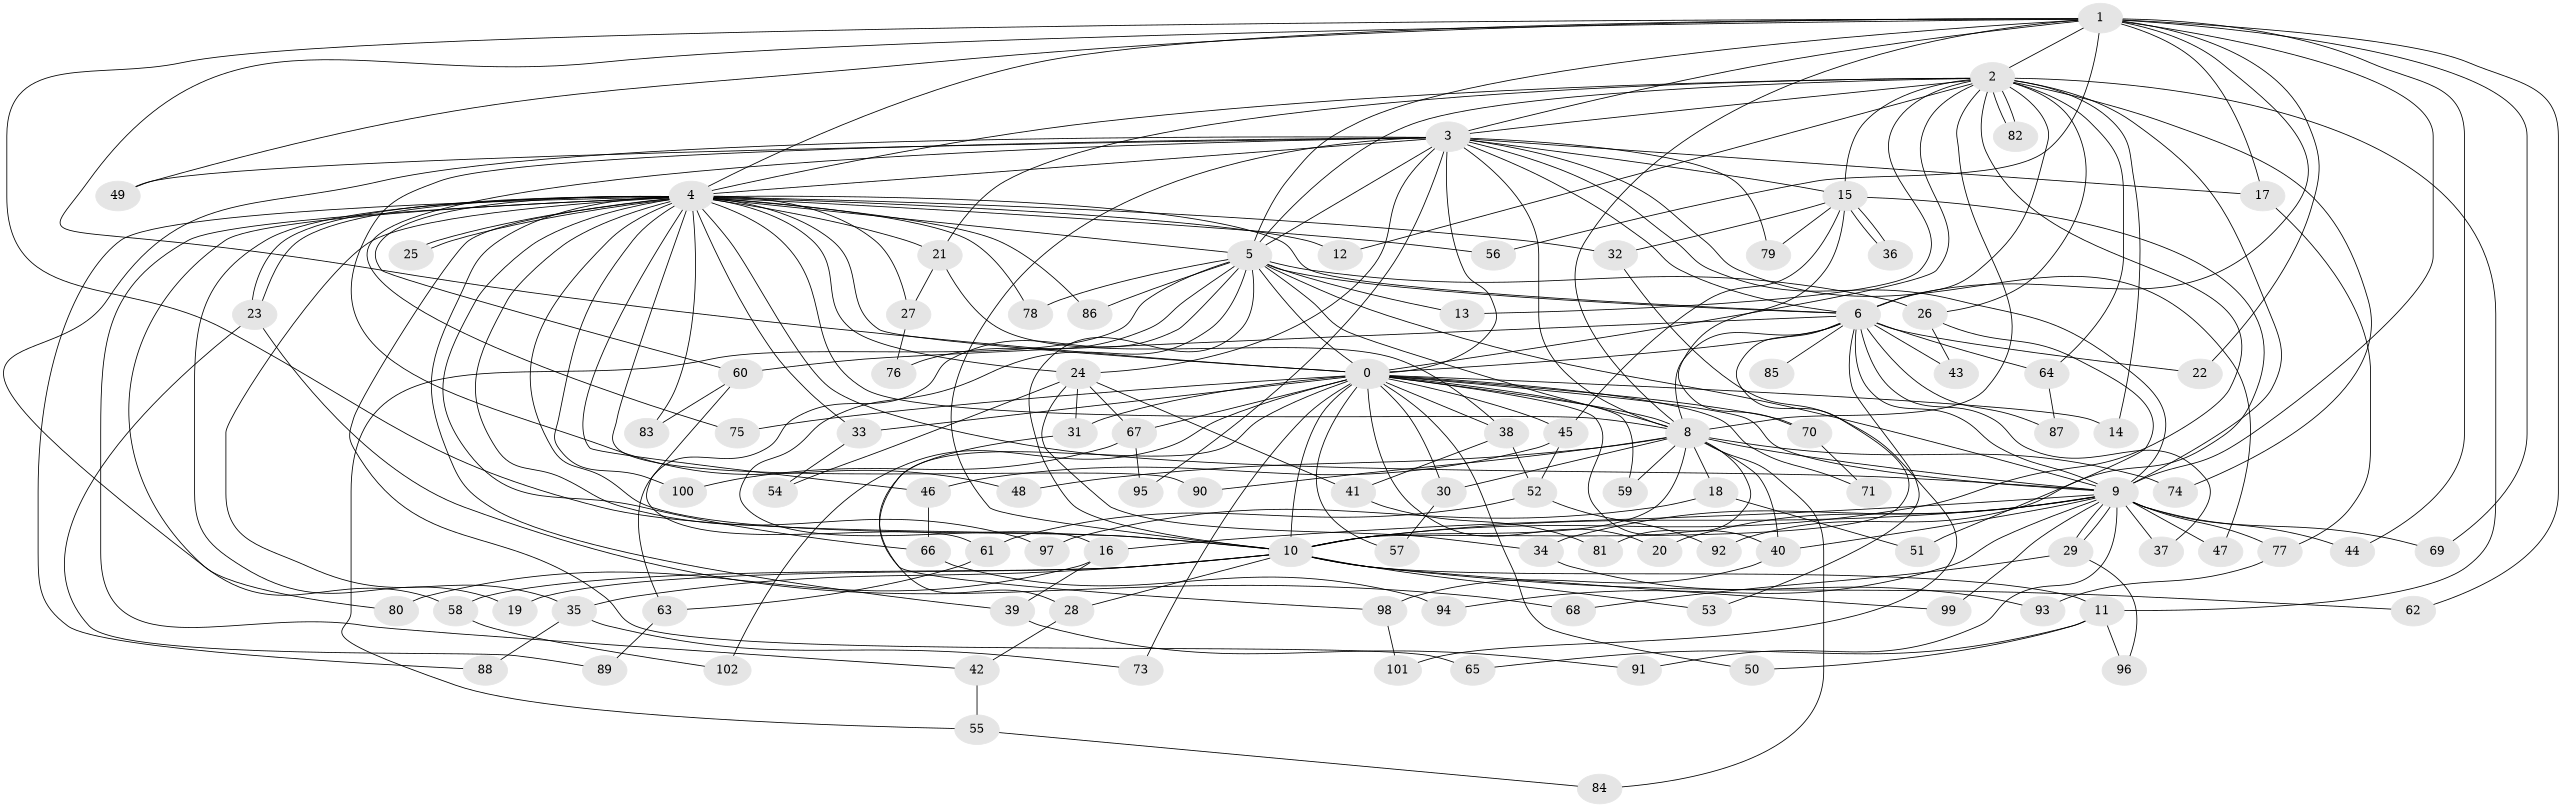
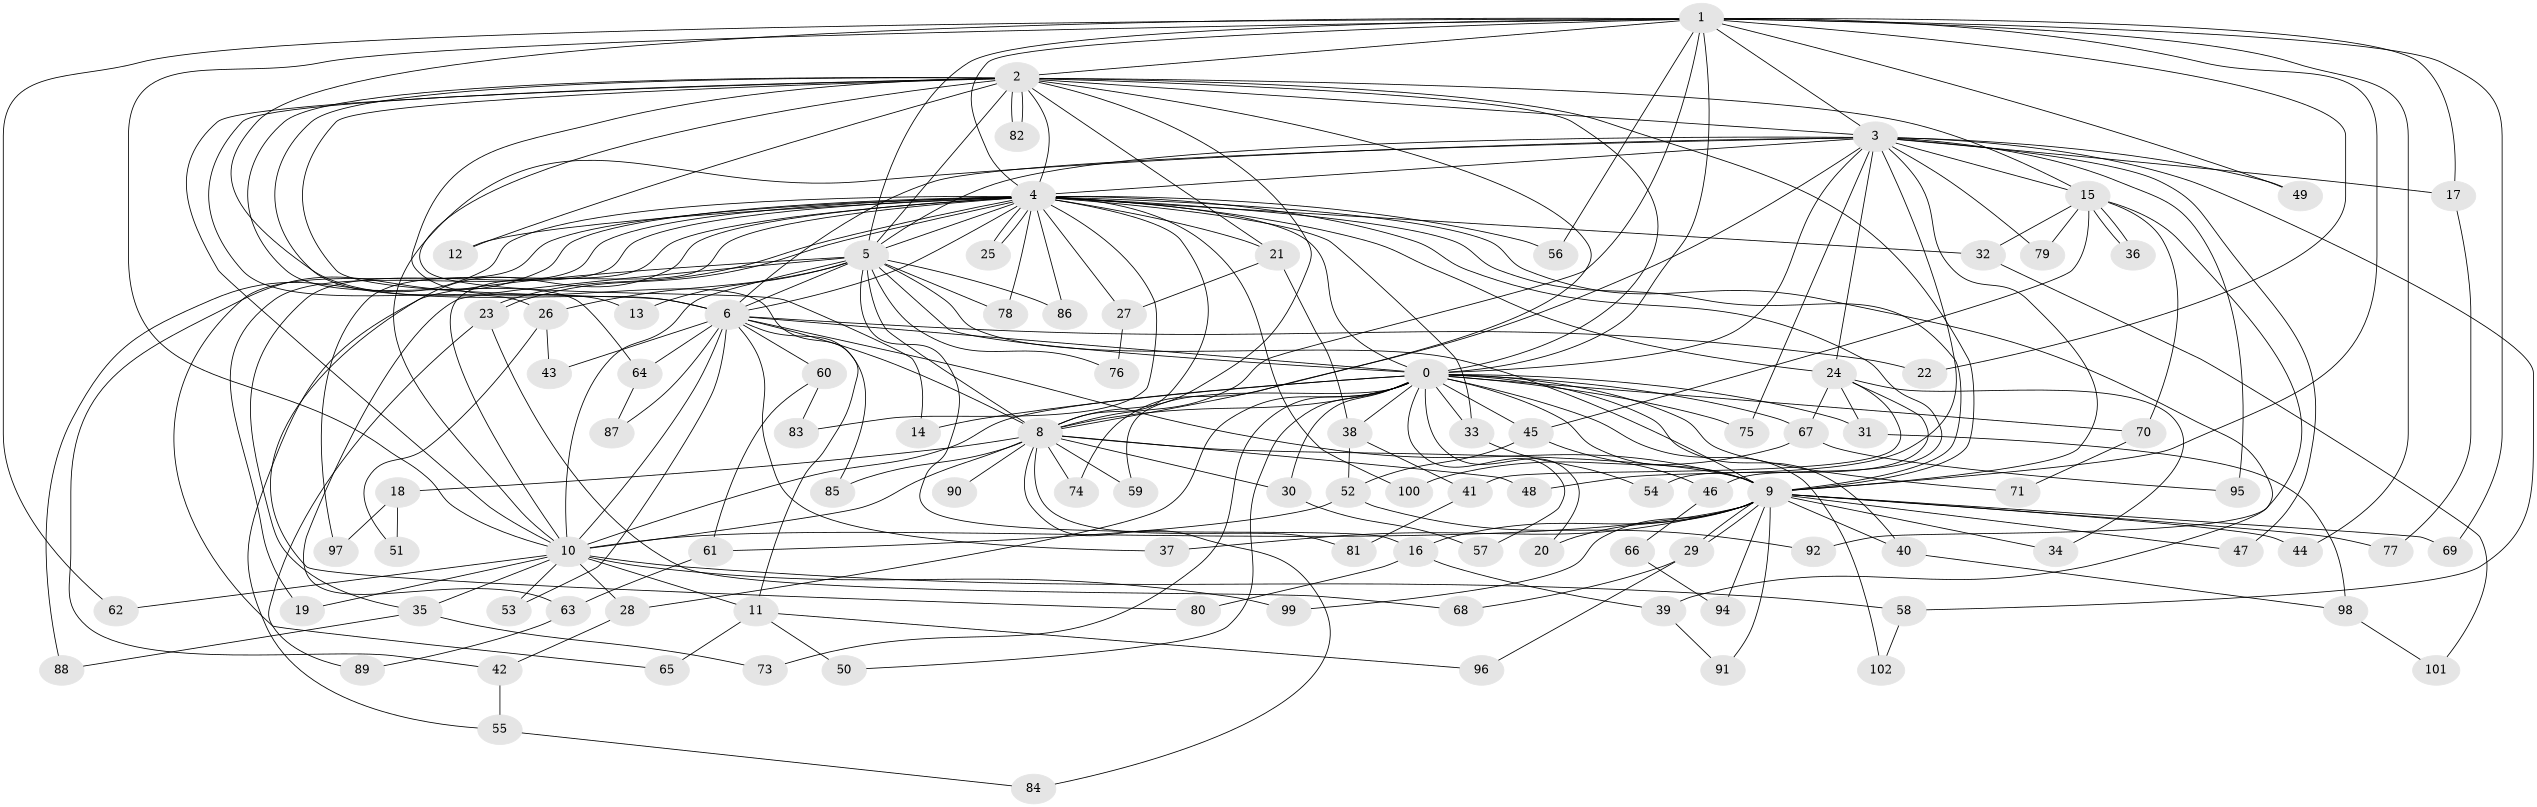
(409, 280) -> none
(616, 425) -> none
(476, 461) -> none
(1761, 479) -> (950, 461)
(2043, 611) -> none
